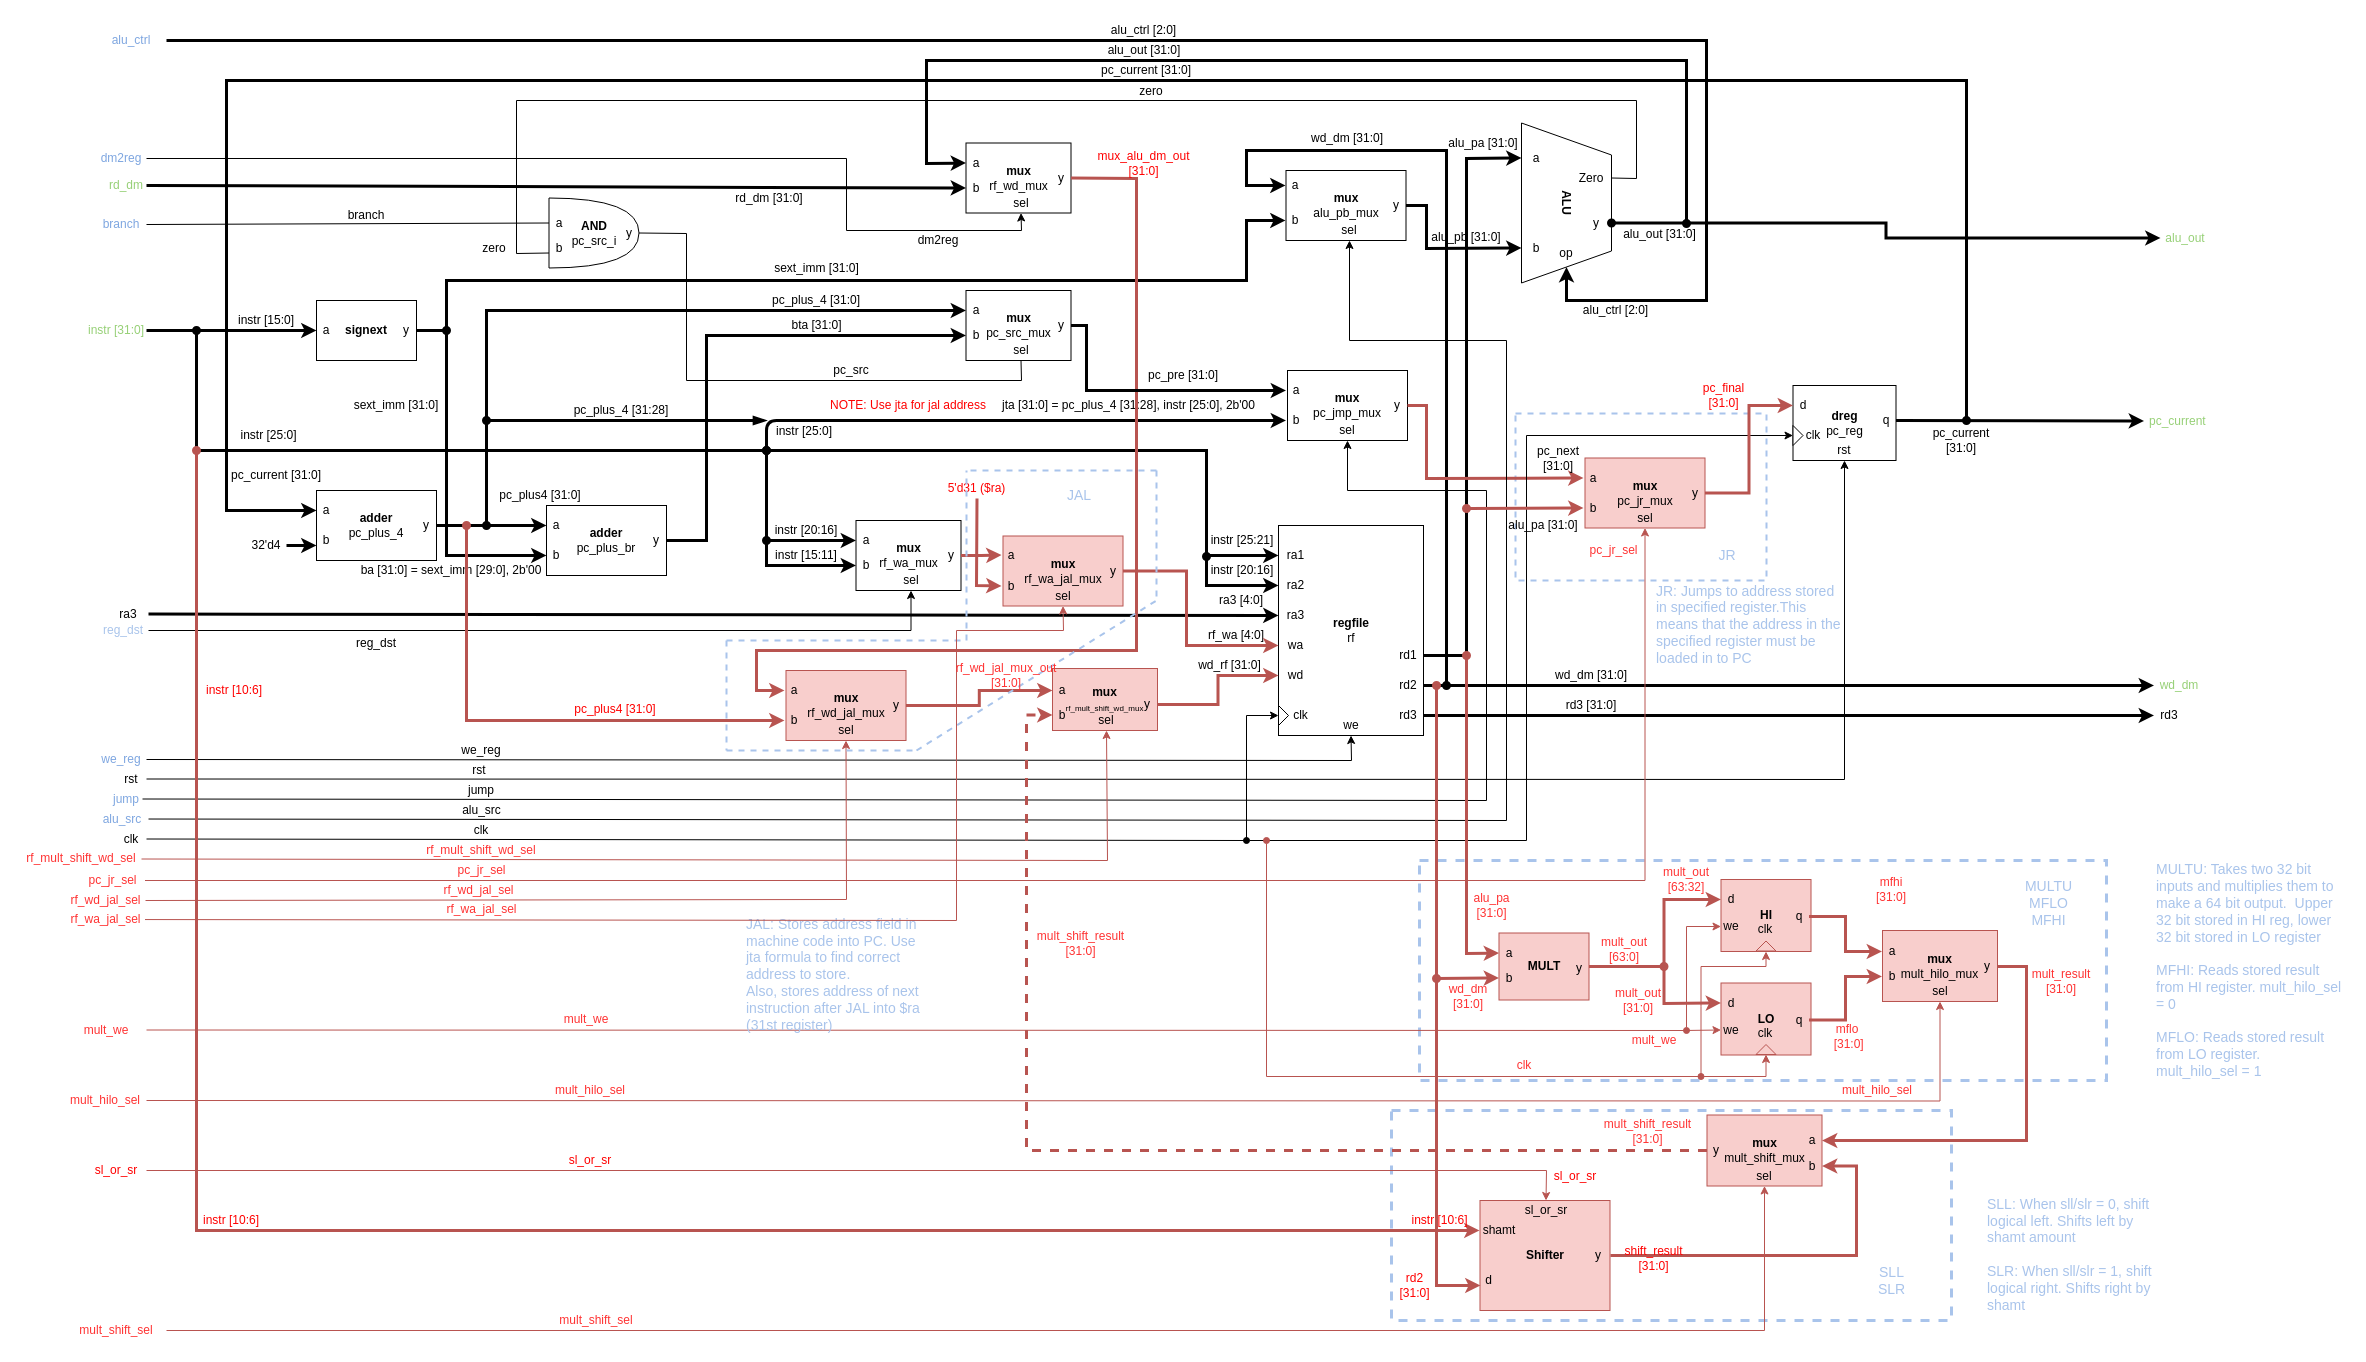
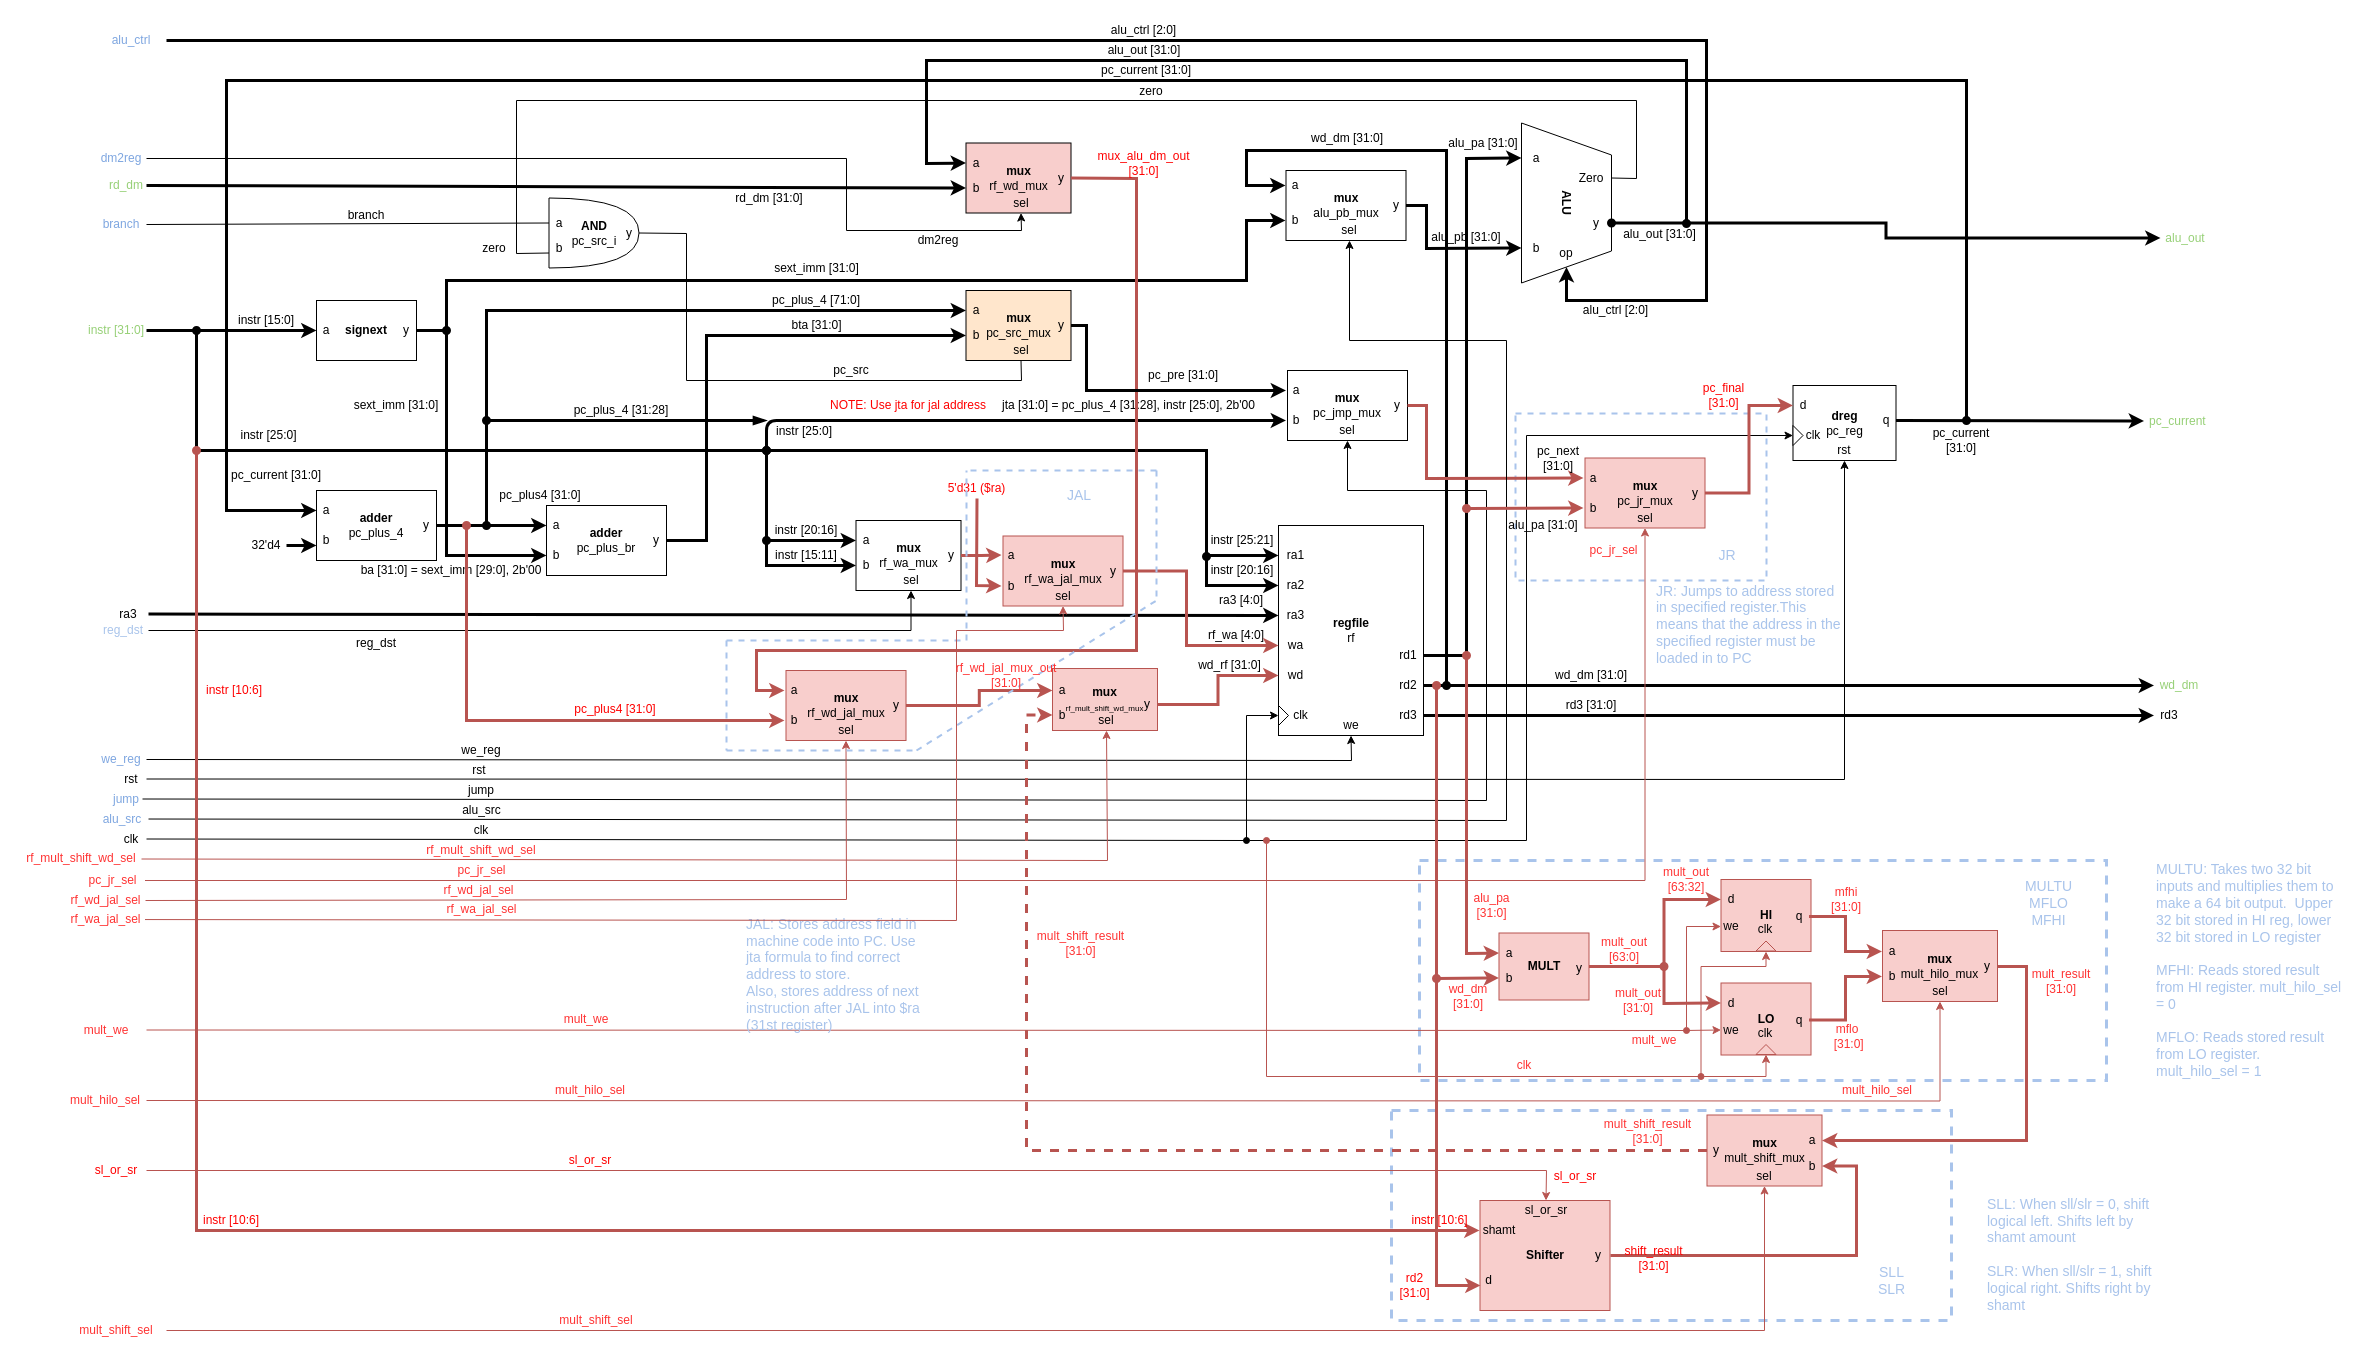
(1019, 178) -> (1019, 178)
(817, 301) -> (817, 301)
(1019, 326) -> (1019, 326)
(1892, 890) -> (1847, 900)
